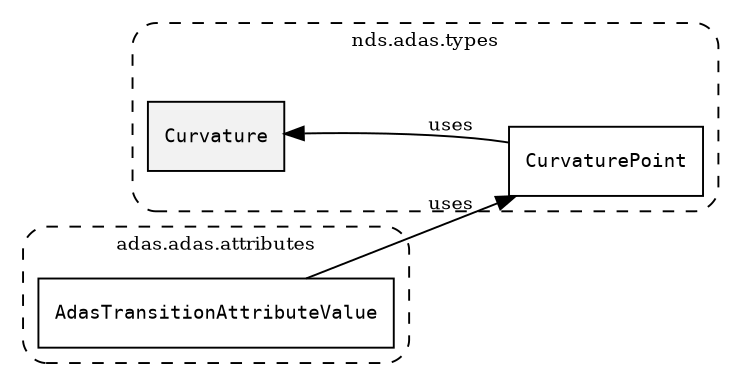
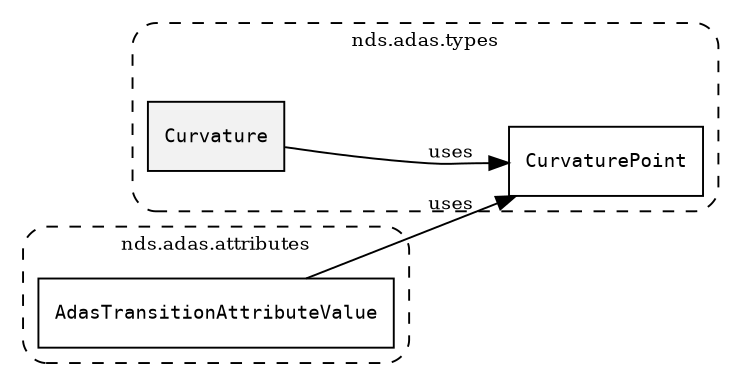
(407, 134) -> (387, 160)
(216, 245) -> (216, 245)
